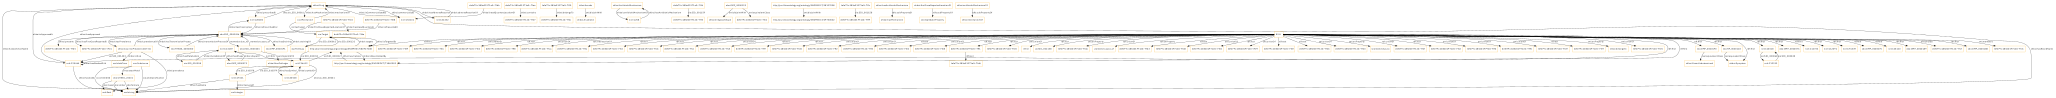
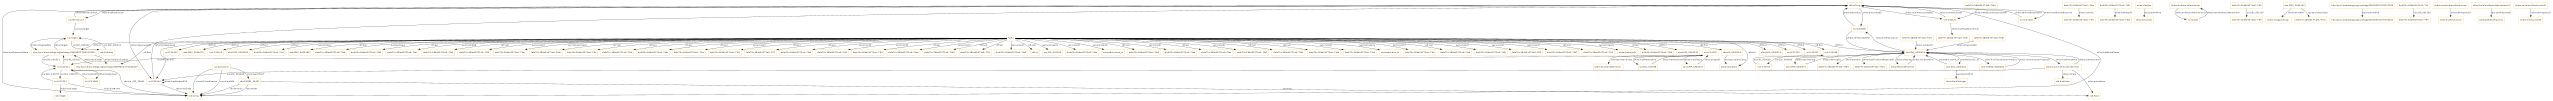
(294, 13) -> (1852, 13)
(346, 26) -> (1951, 28)
(326, 27) -> (1924, 45)
none -> (1459, 39)
(1628, 42) -> (1635, 45)
(966, 55) -> (785, 40)
none -> (1902, 67)
